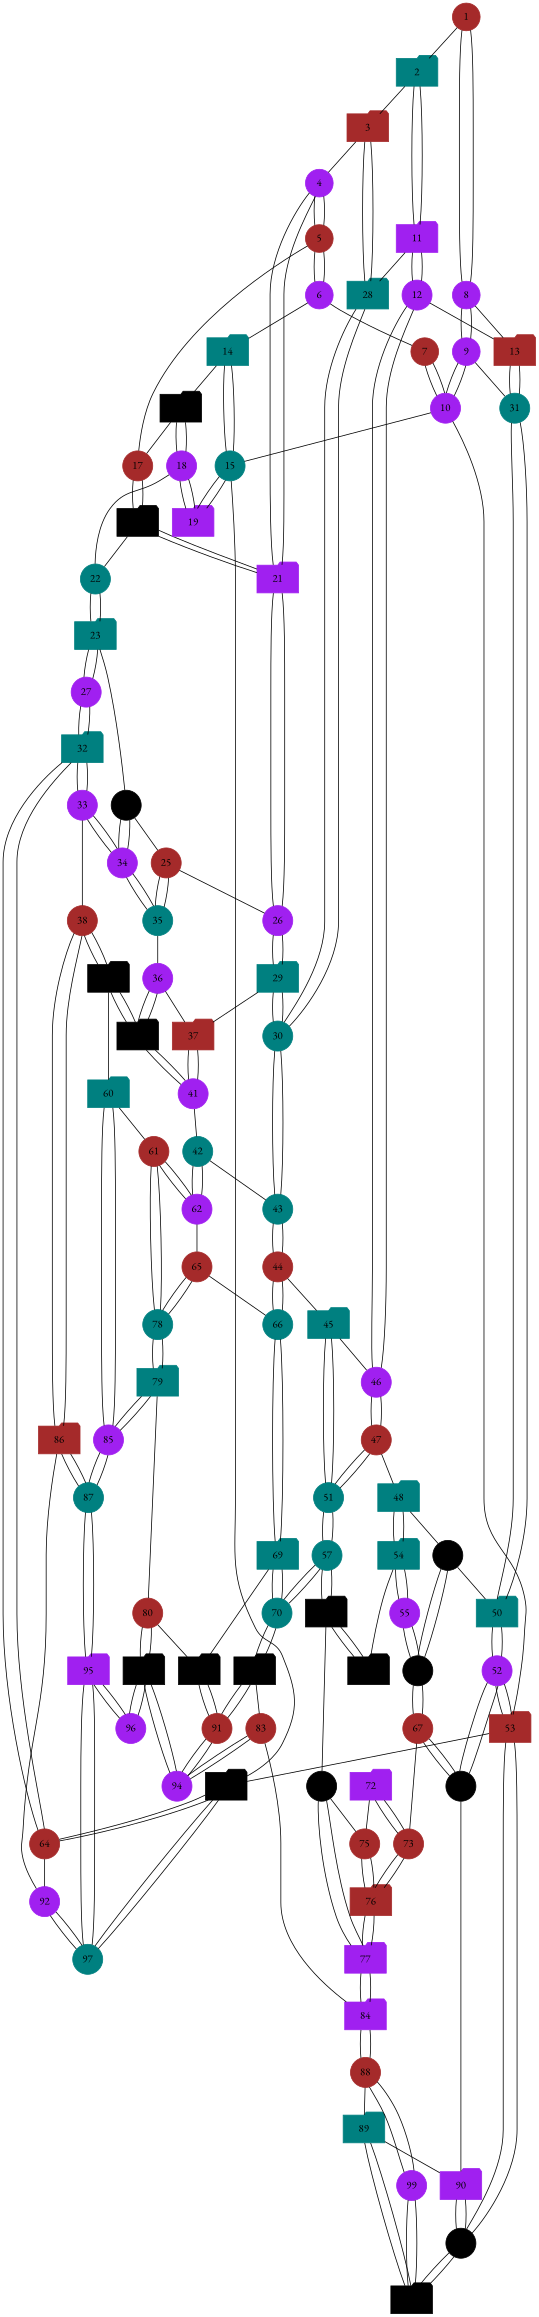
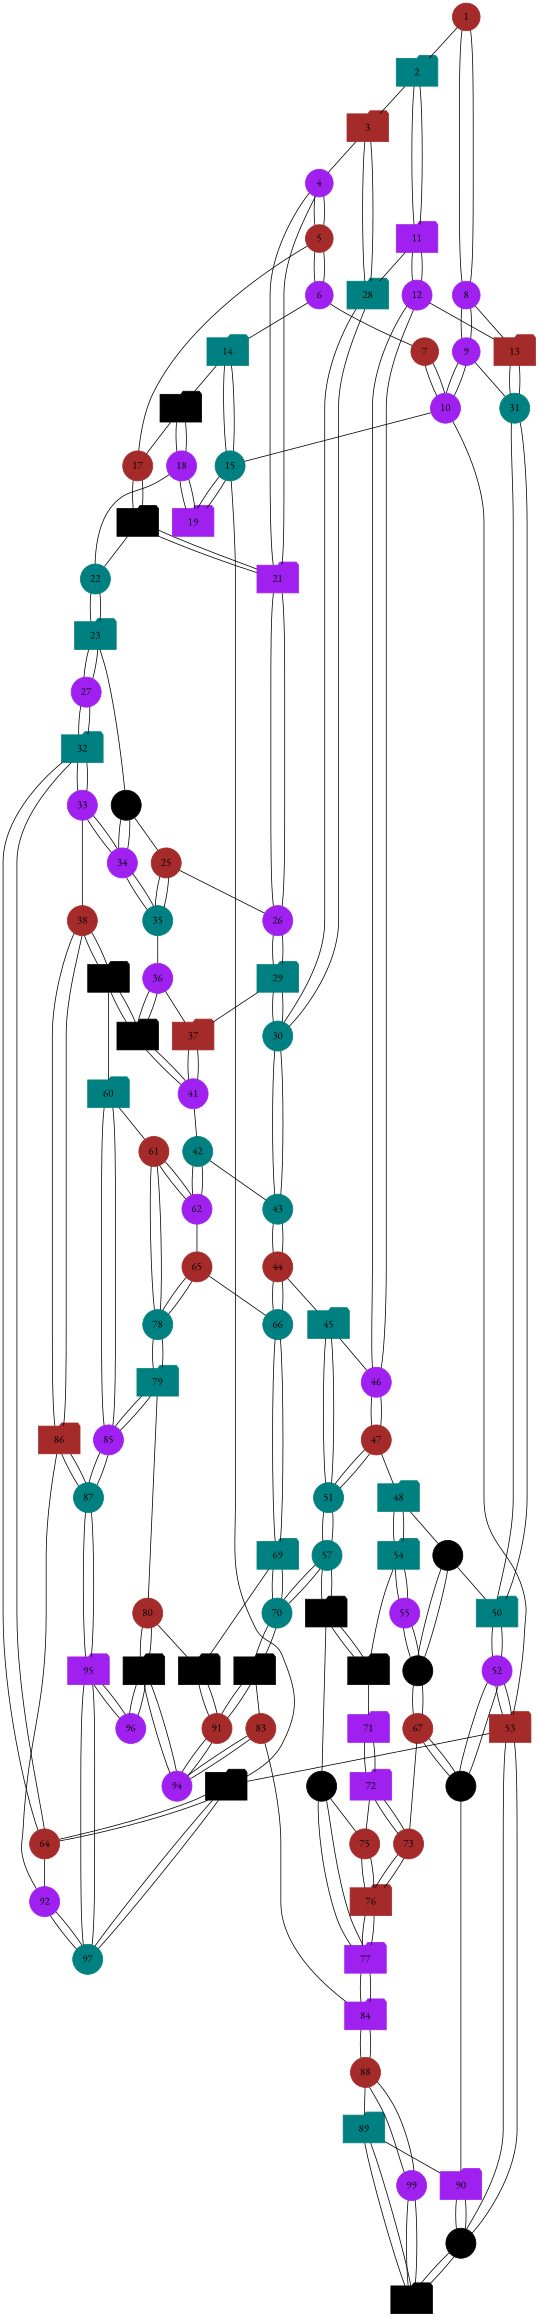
none -> (369, 1729)
